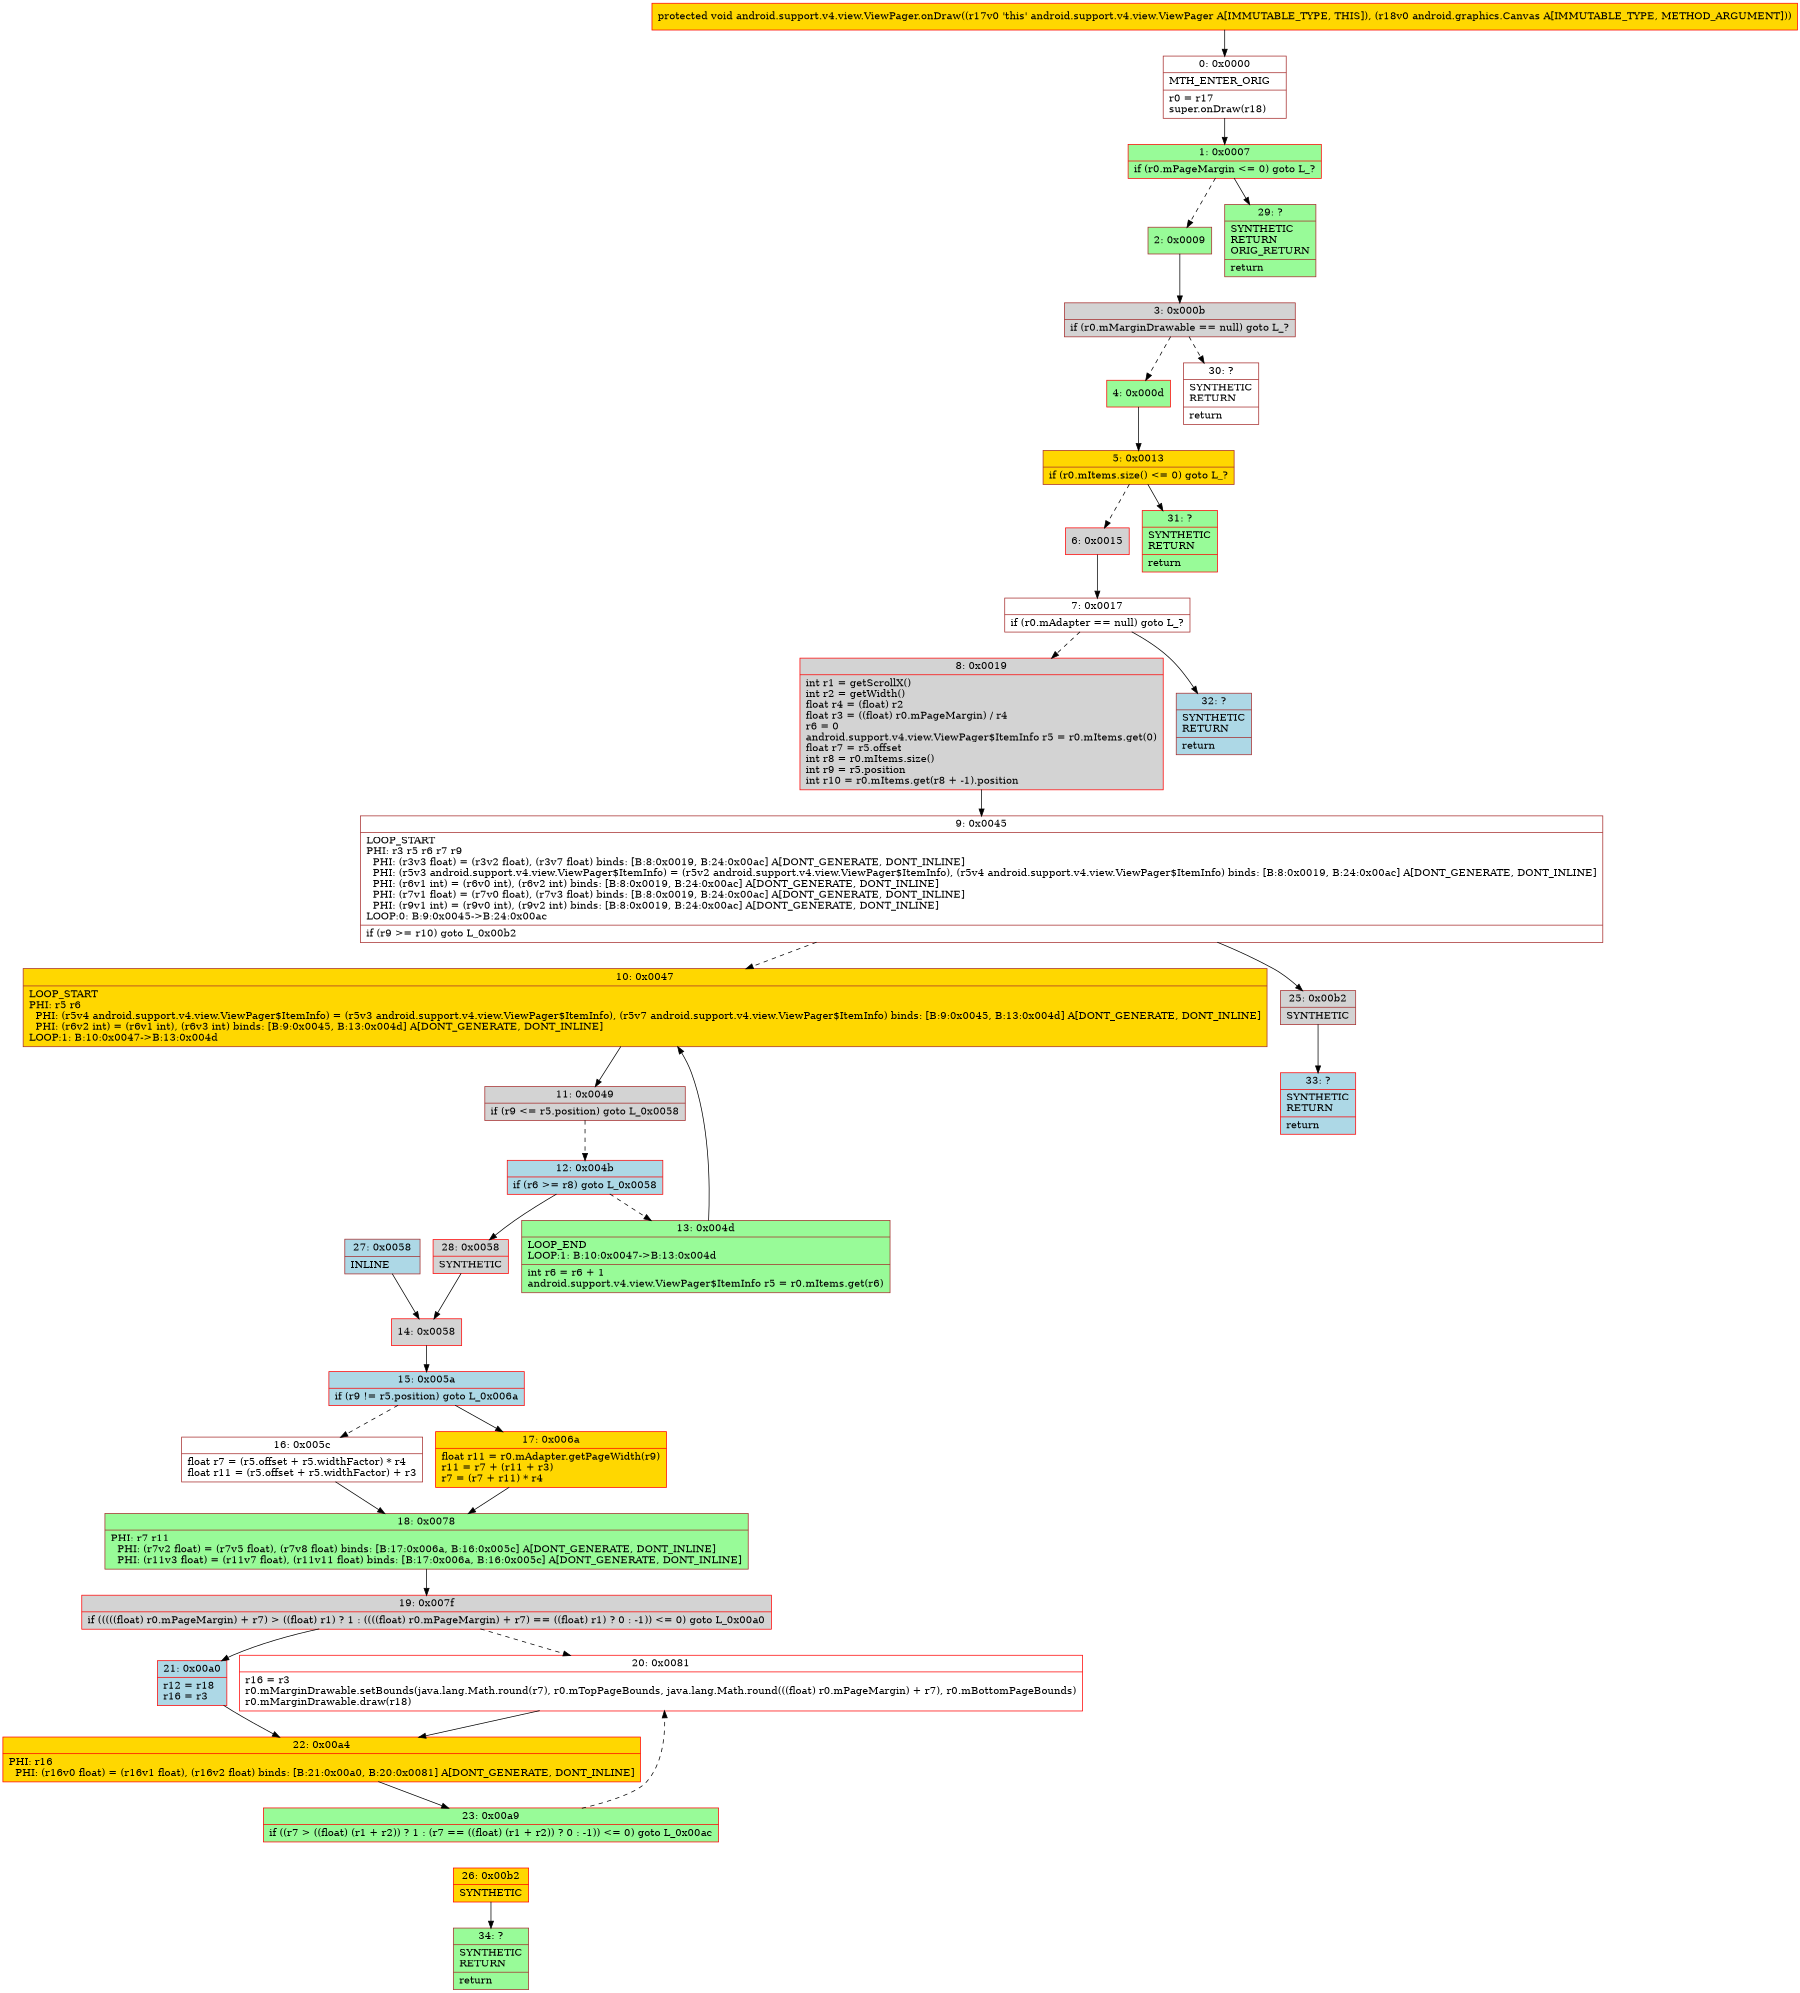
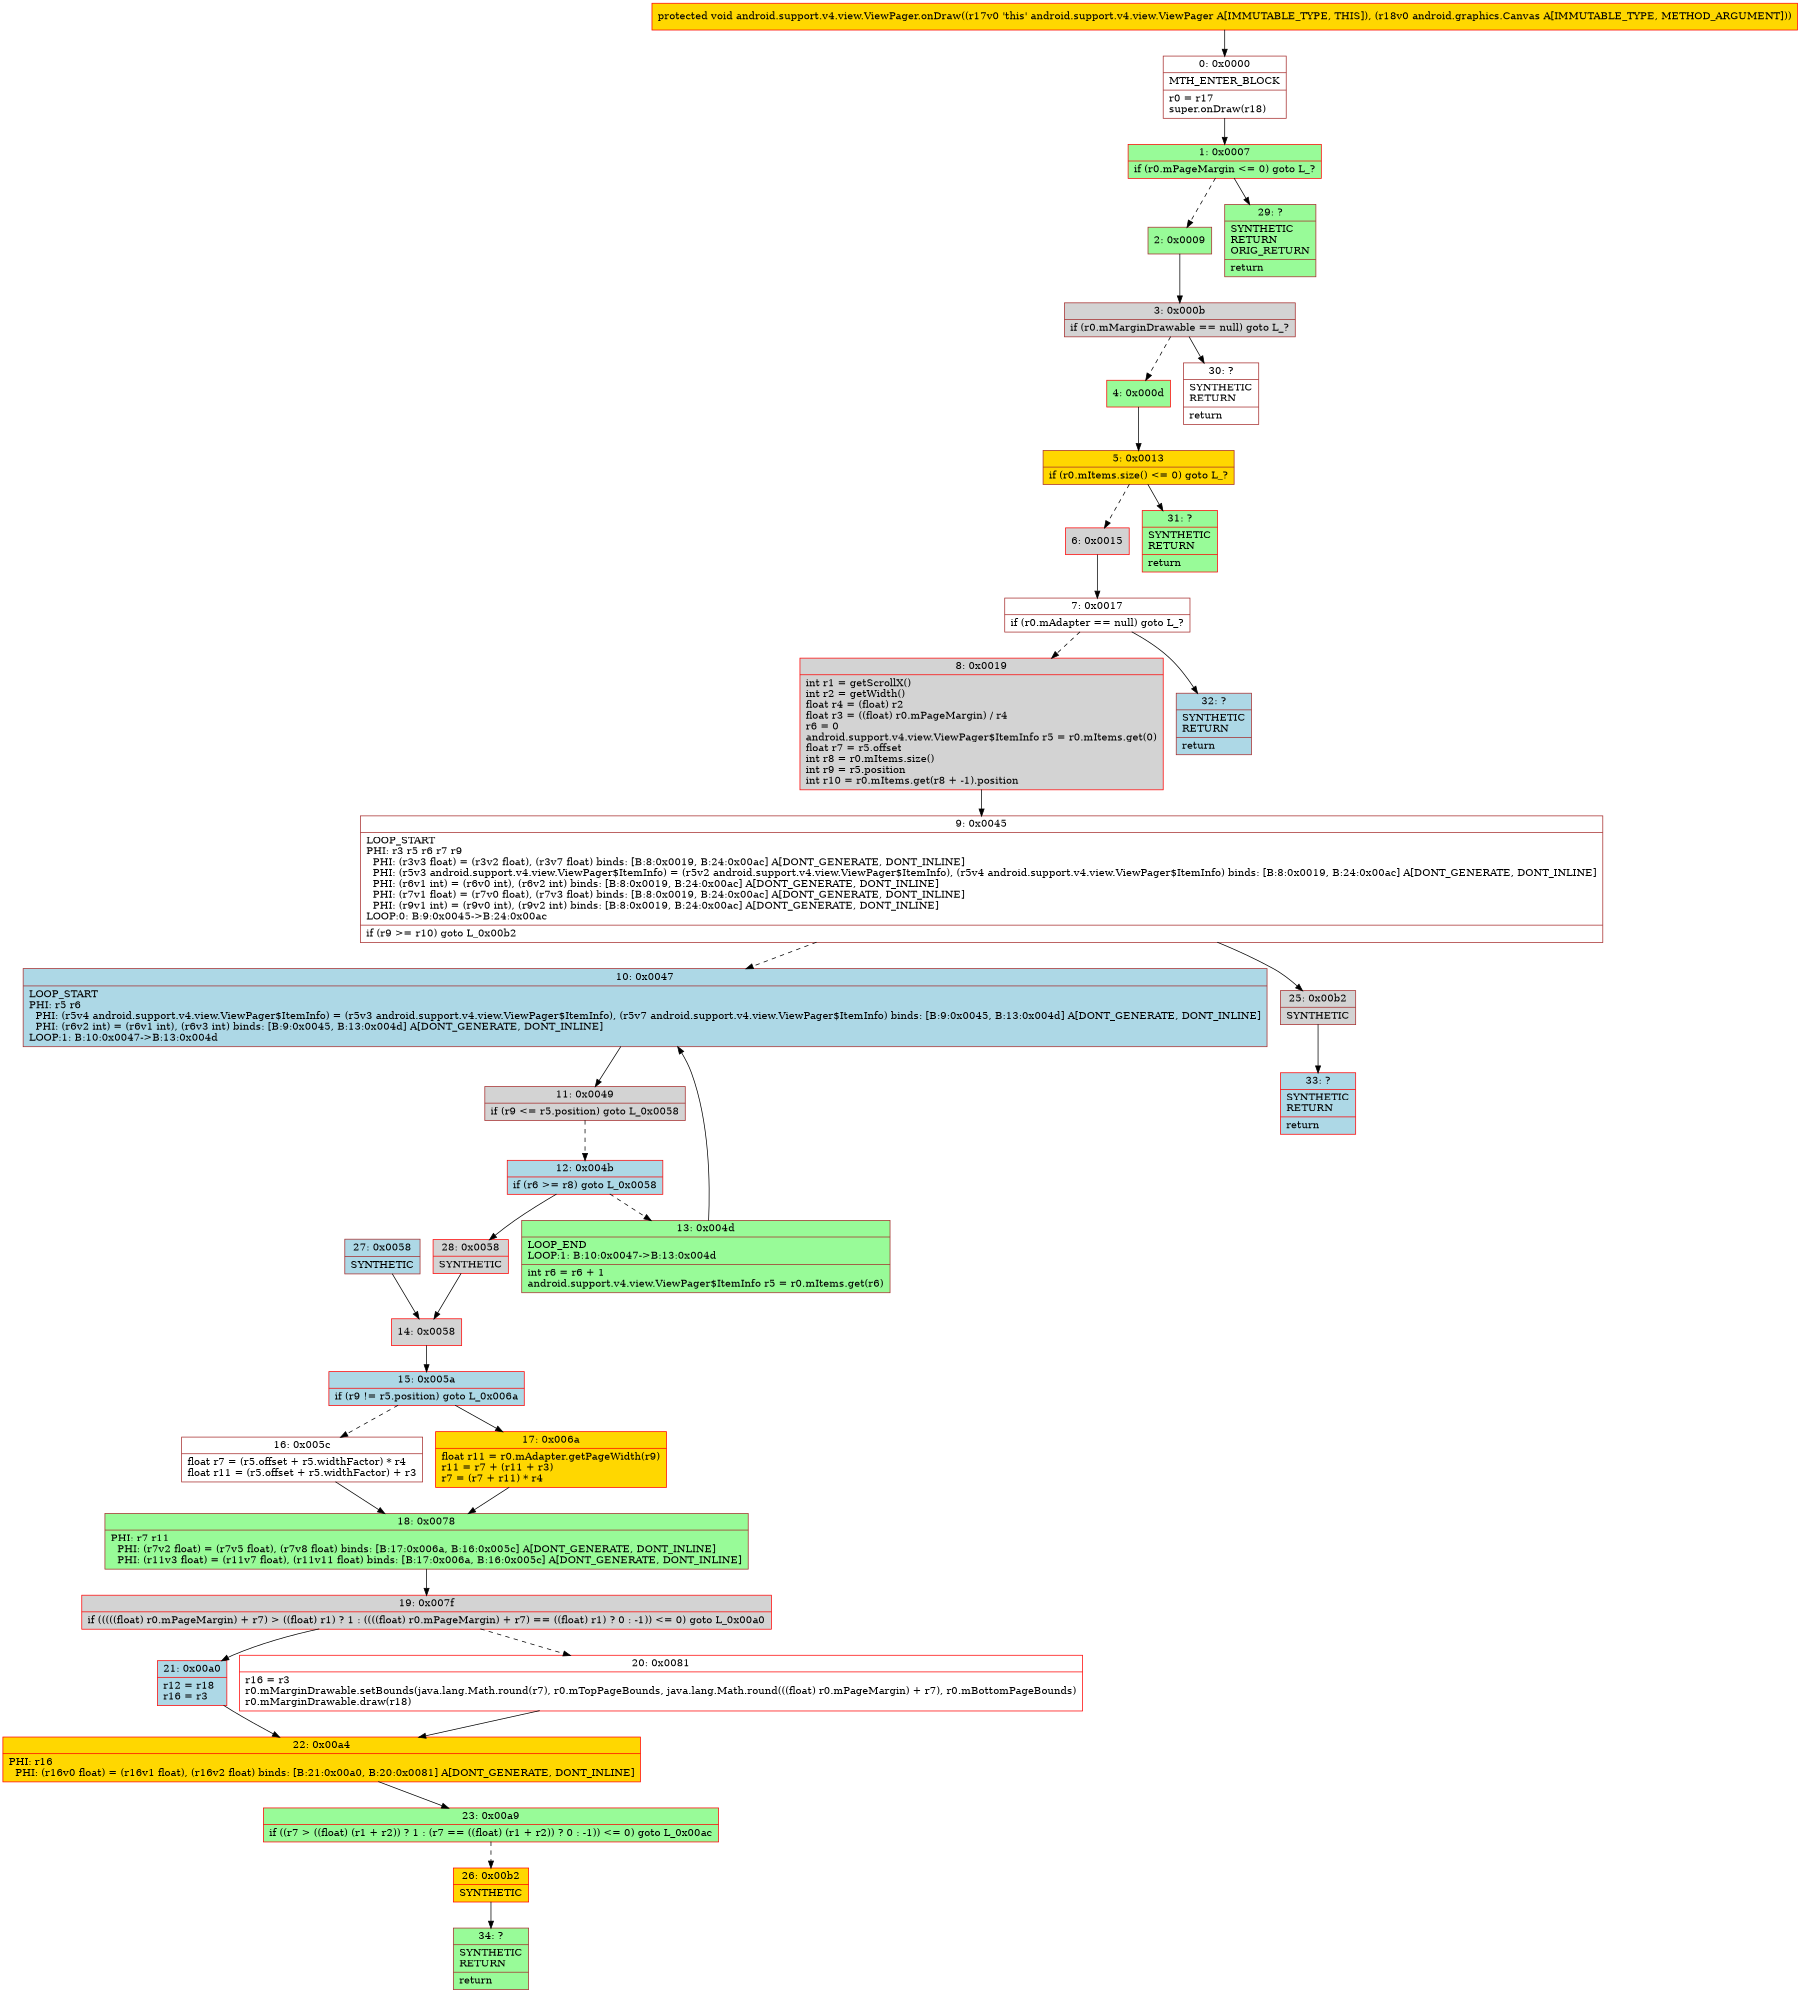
(1220, 81) -> (1225, 81)
(1195, 347) -> (1195, 347)
(645, 1008) -> (645, 1008)
(370, 1265) -> (382, 1265)
(646, 1783) -> (491, 1851)
